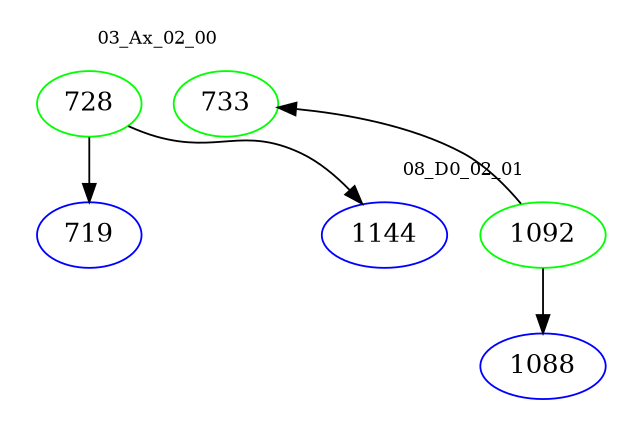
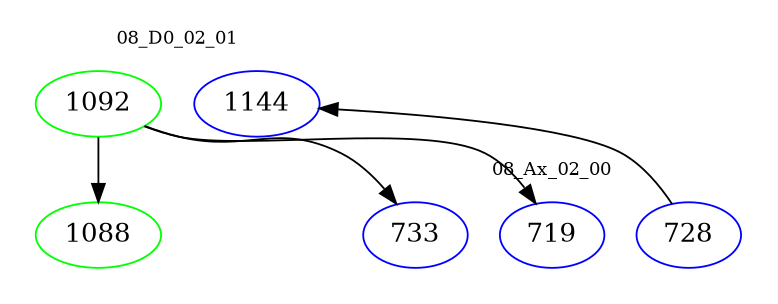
(158, 39) -> (552, 170)
(89, 104) -> (689, 235)
(226, 104) -> (415, 235)
(89, 161) -> (351, 139)
(543, 366) -> (98, 235)
